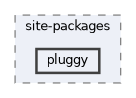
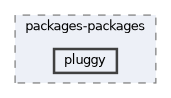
(68, 27) -> (85, 27)
